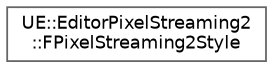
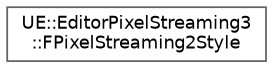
(137, 34) -> (137, 34)
